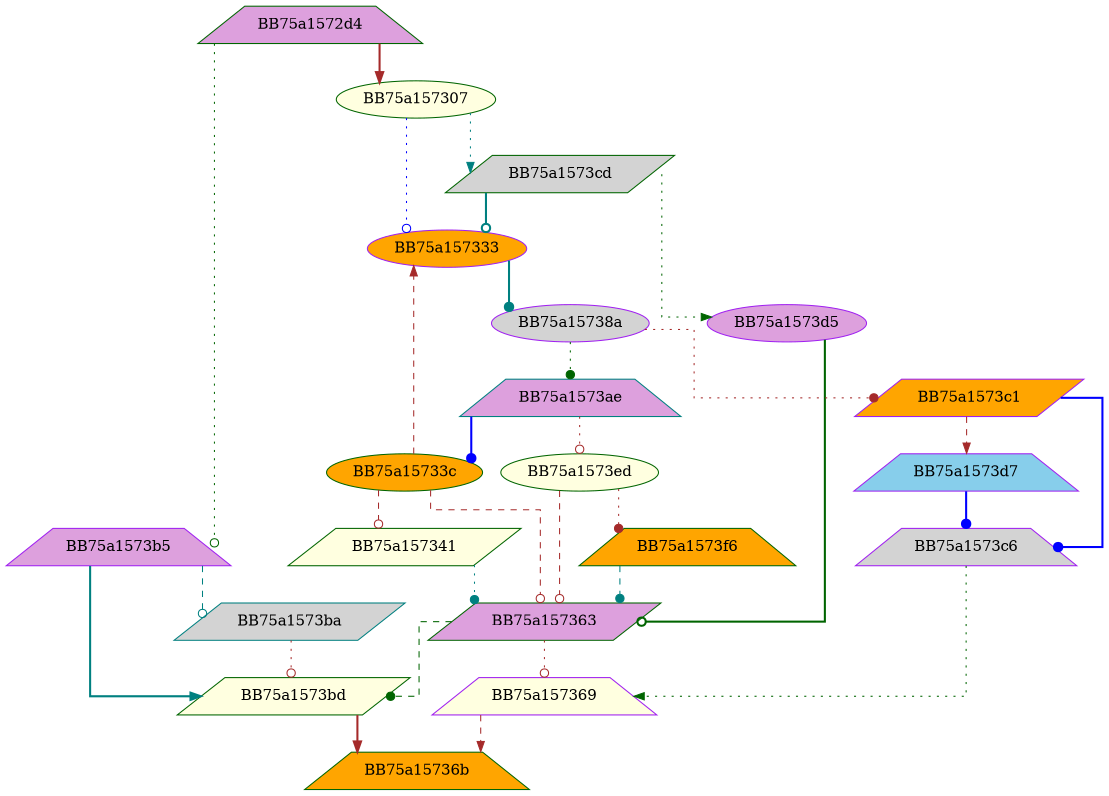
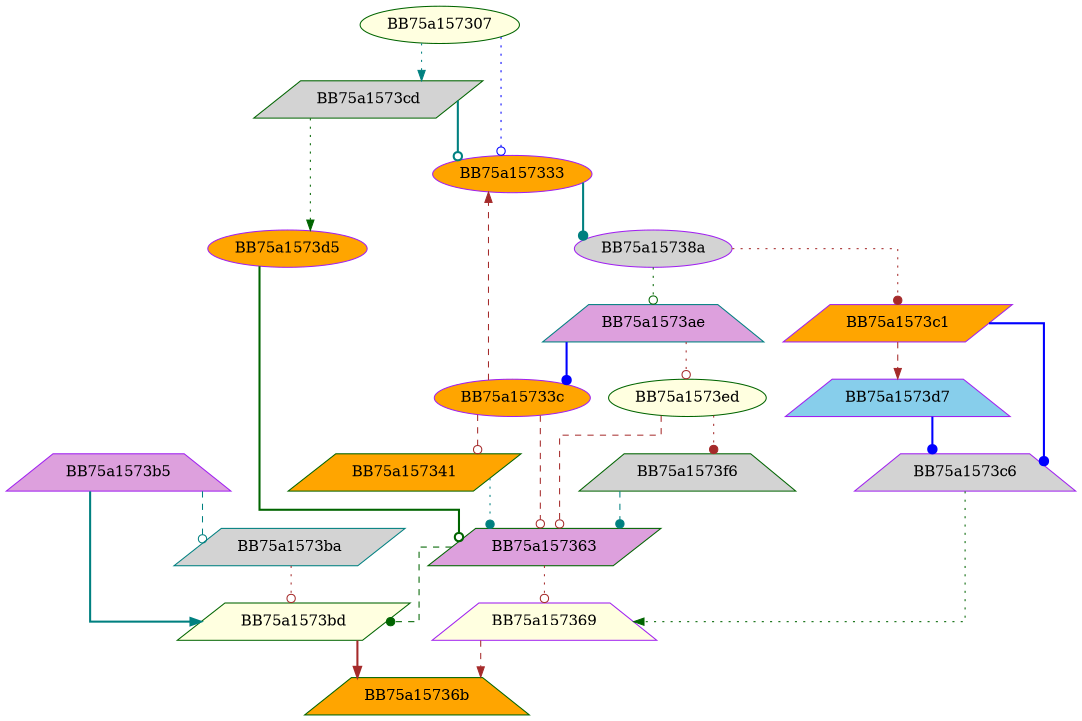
(310, 25) -> none
(787, 323) -> (287, 249)
(570, 356) -> (653, 282)
(405, 472) -> (512, 398)
(405, 547) -> (405, 472)
(687, 547) -> (687, 472)
